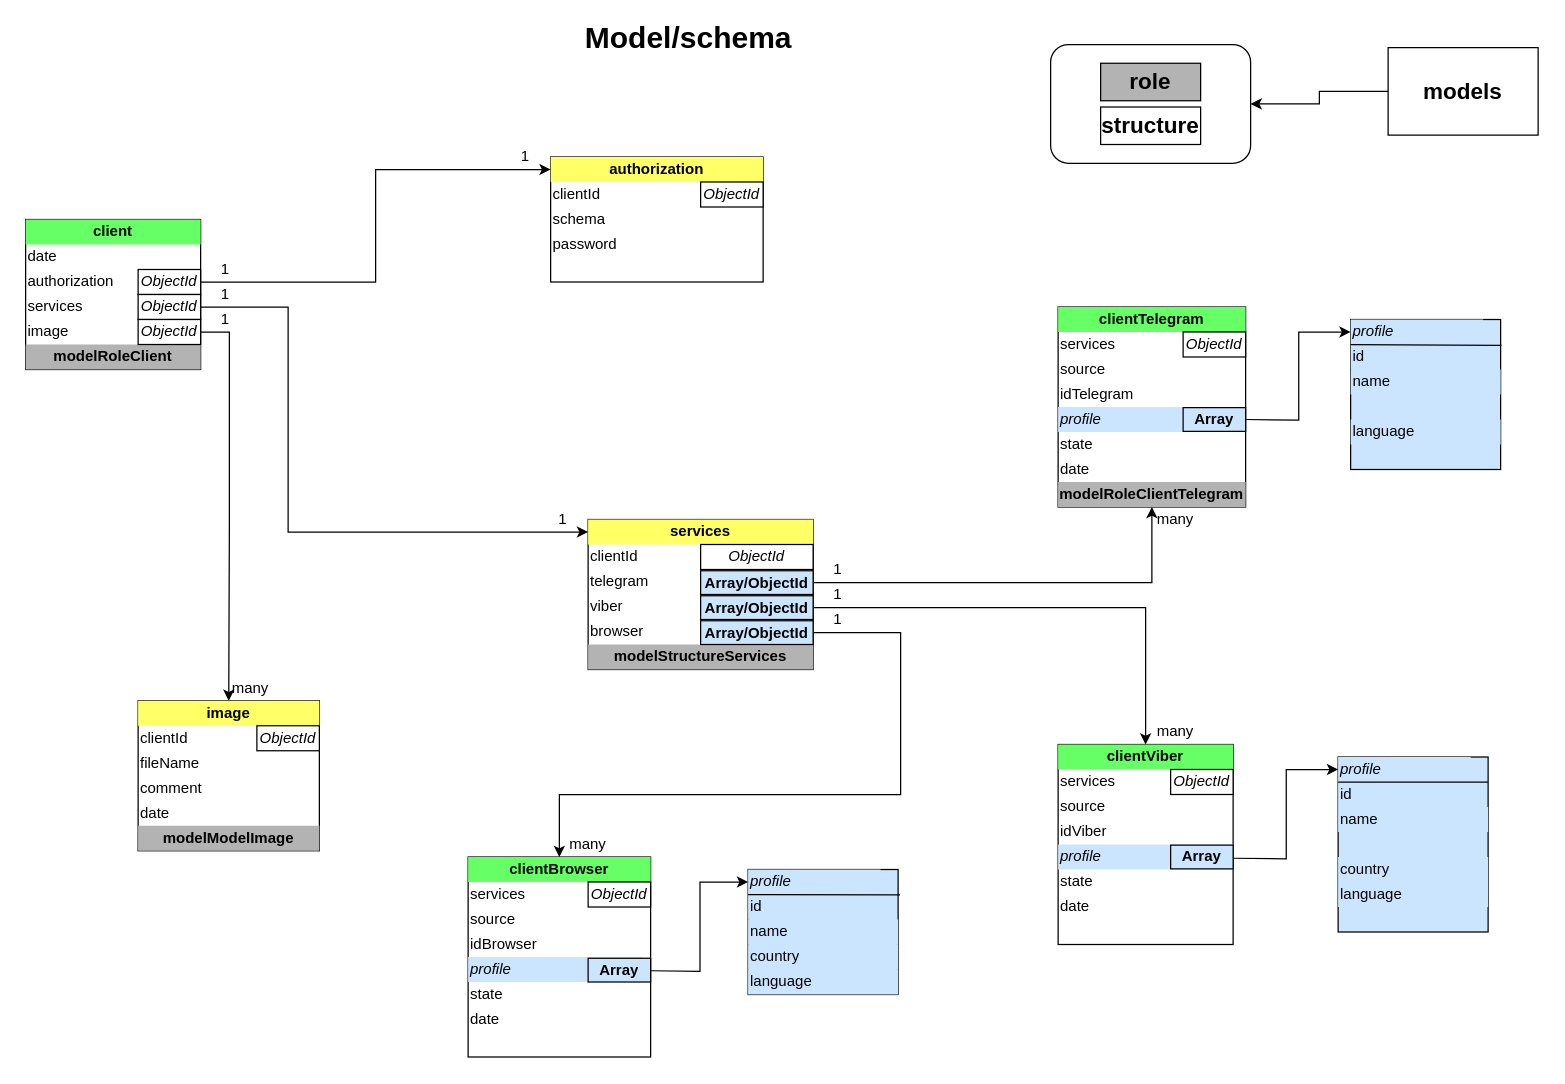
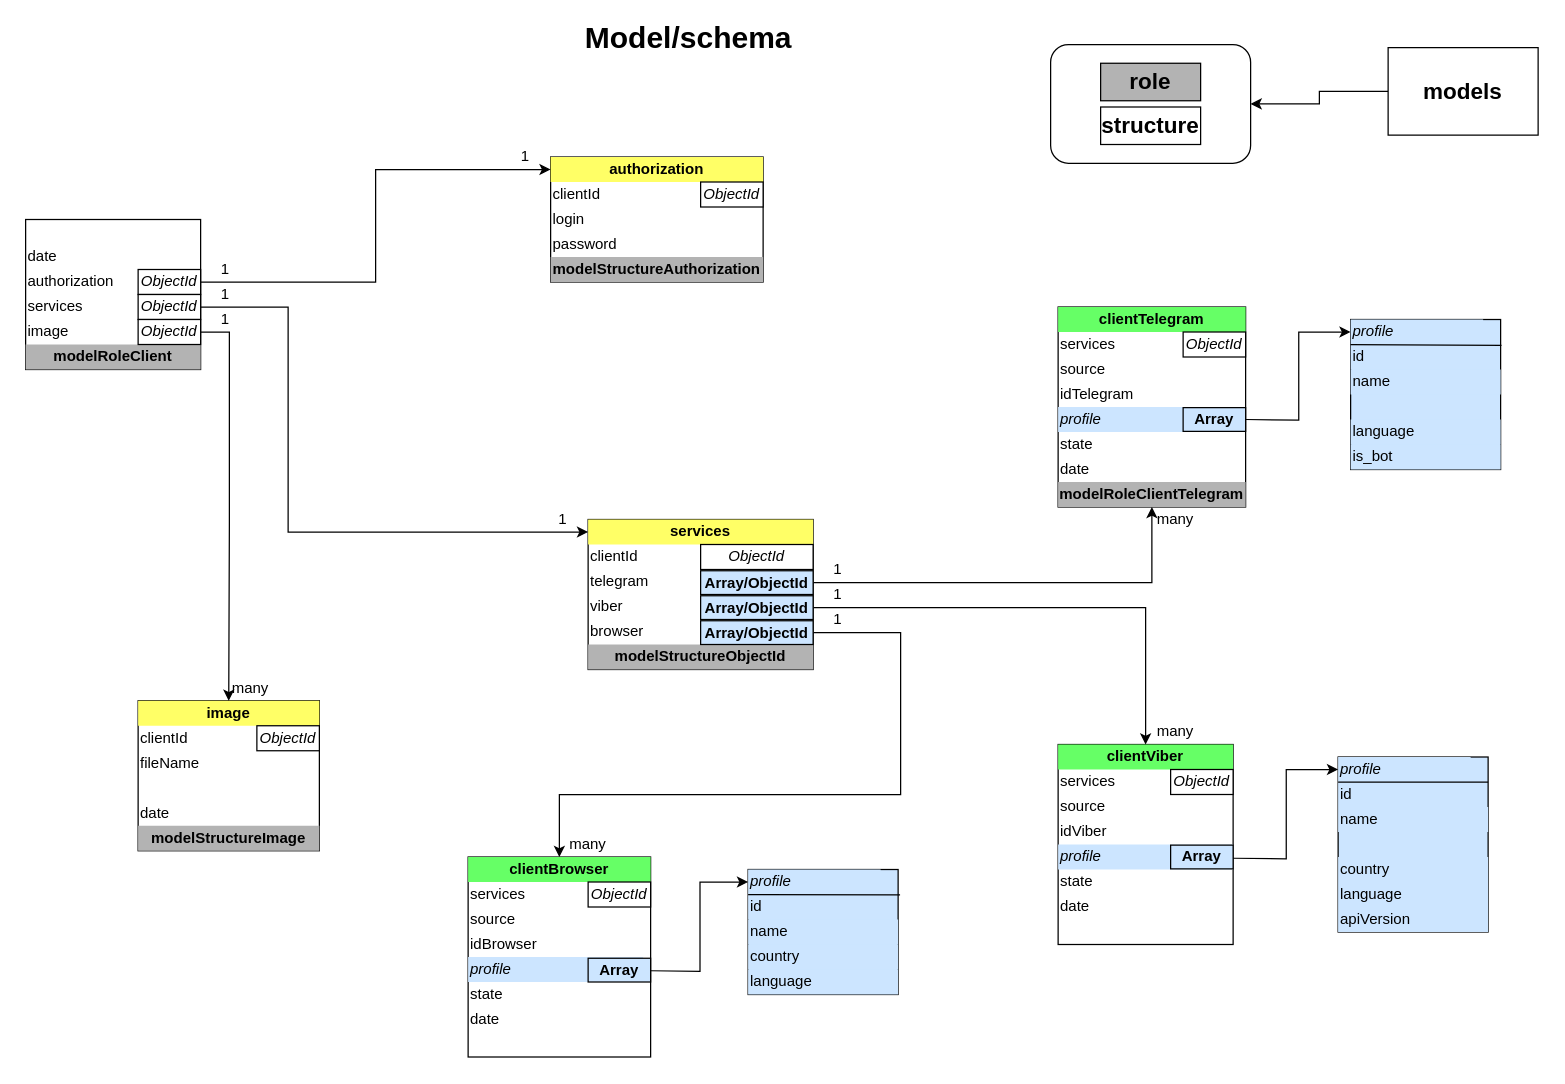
(578, 219) -> (570, 219)
(113, 232) -> none
none -> (657, 269)
none -> (1426, 457)
(701, 657) -> (701, 657)
(226, 788) -> none
(229, 838) -> (229, 838)
none -> (1413, 919)
